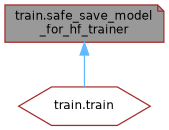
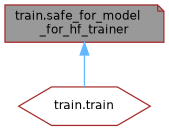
(84, 24) -> (84, 24)
